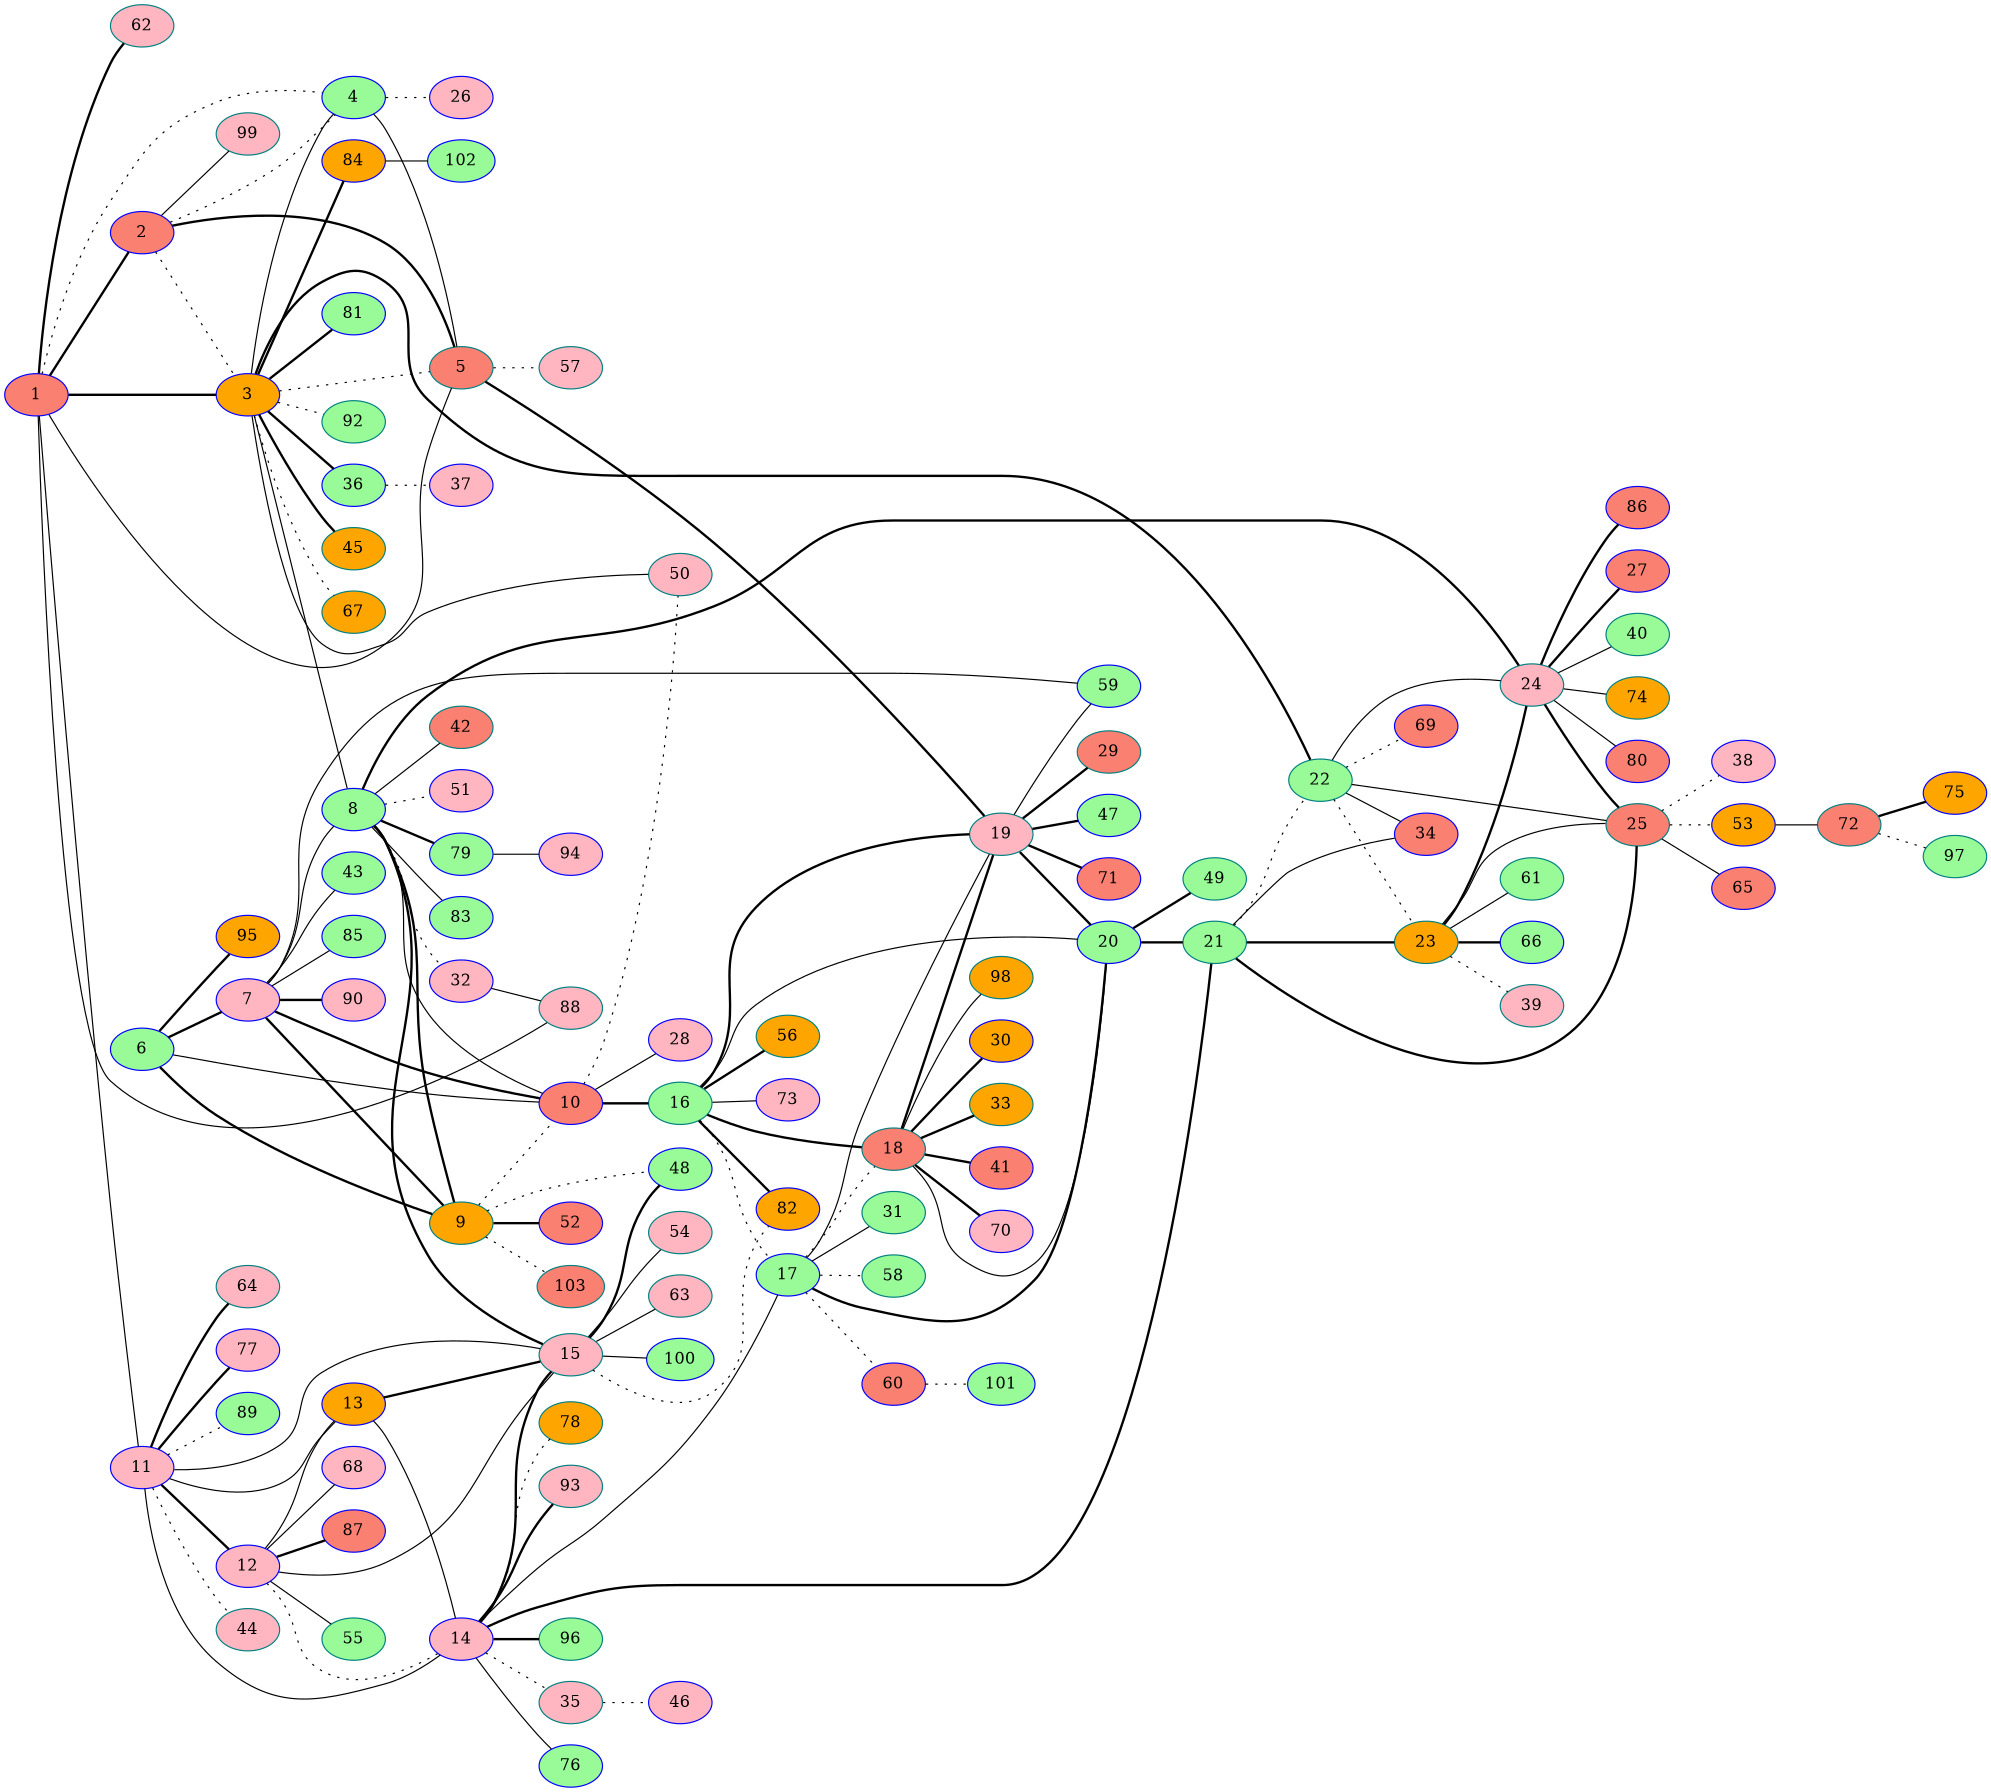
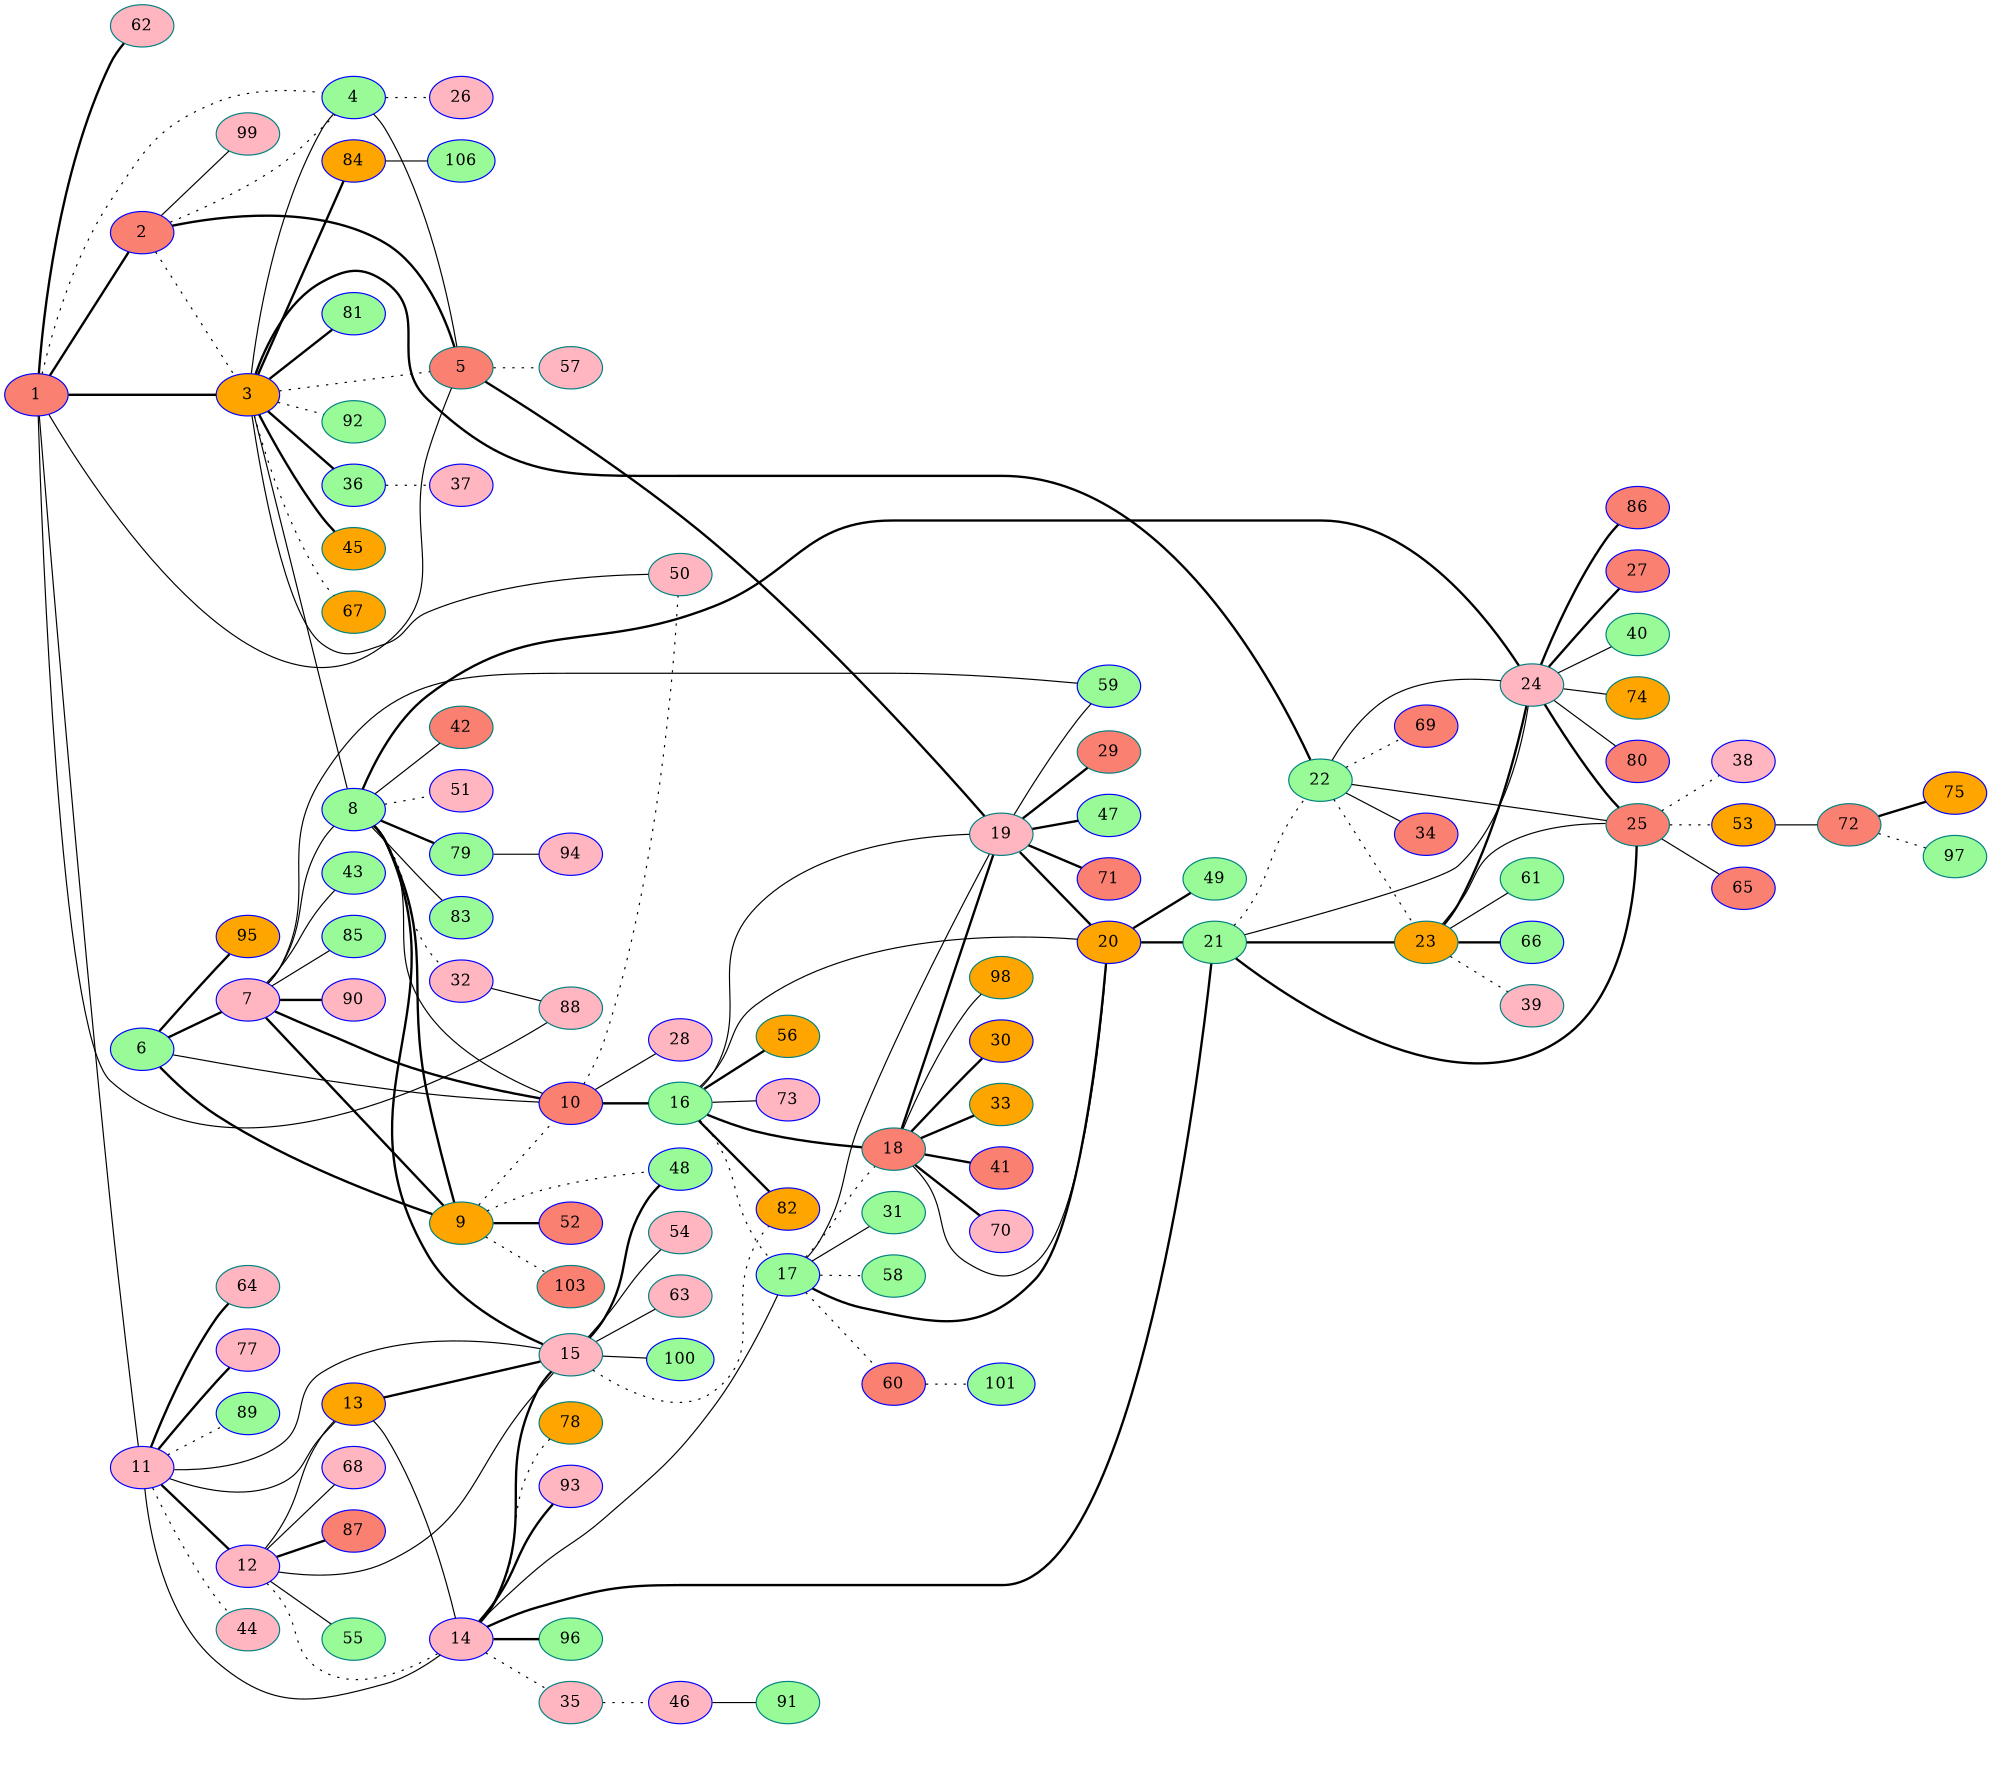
(461, 161) -> (461, 161)
(1304, 864) -> (1437, 876)
(770, 895) -> (770, 895)
(1109, 942) -> (1109, 942)
(571, 1486) -> (571, 1486)
none -> (788, 1703)
(571, 1766) -> none
